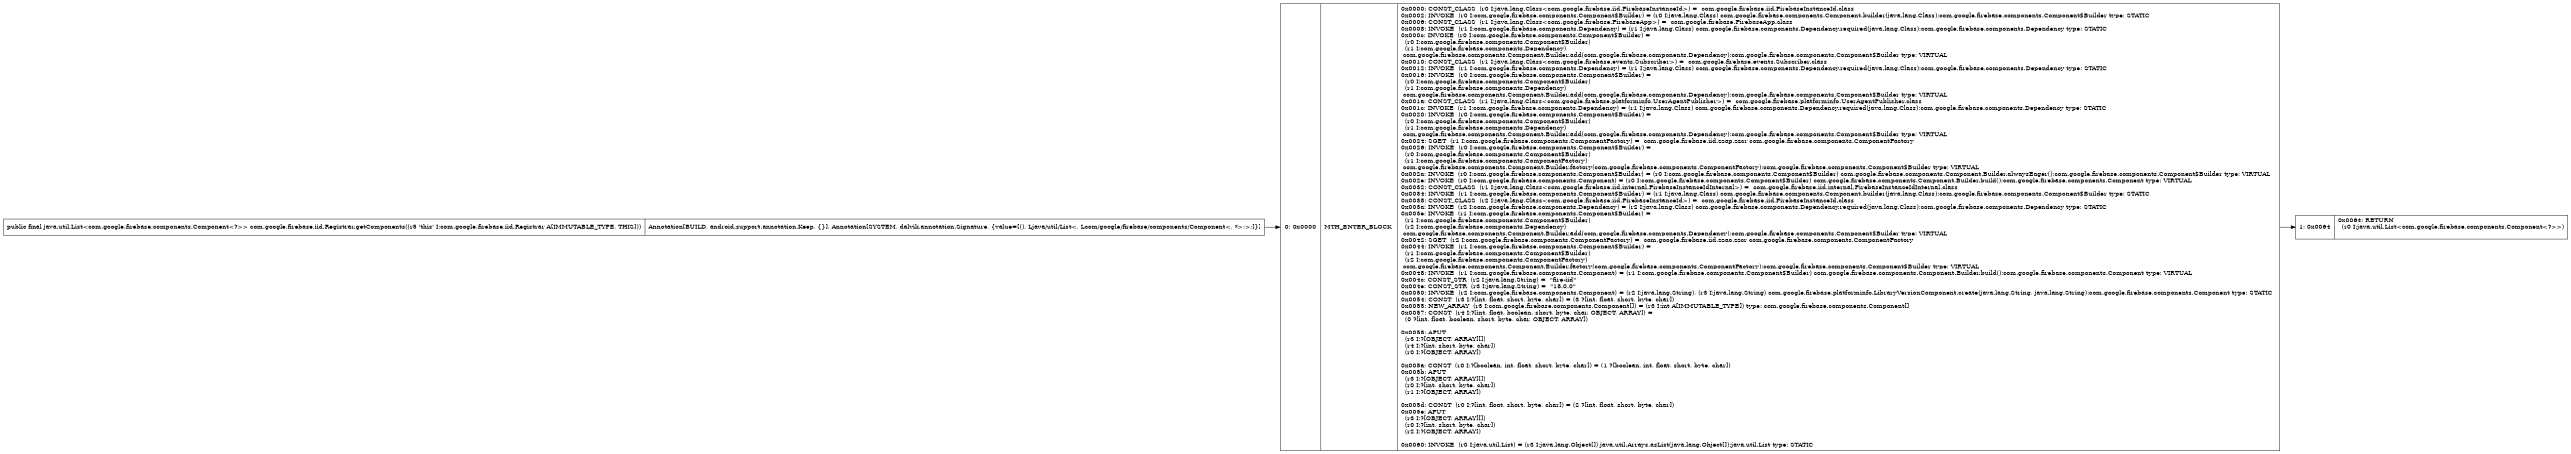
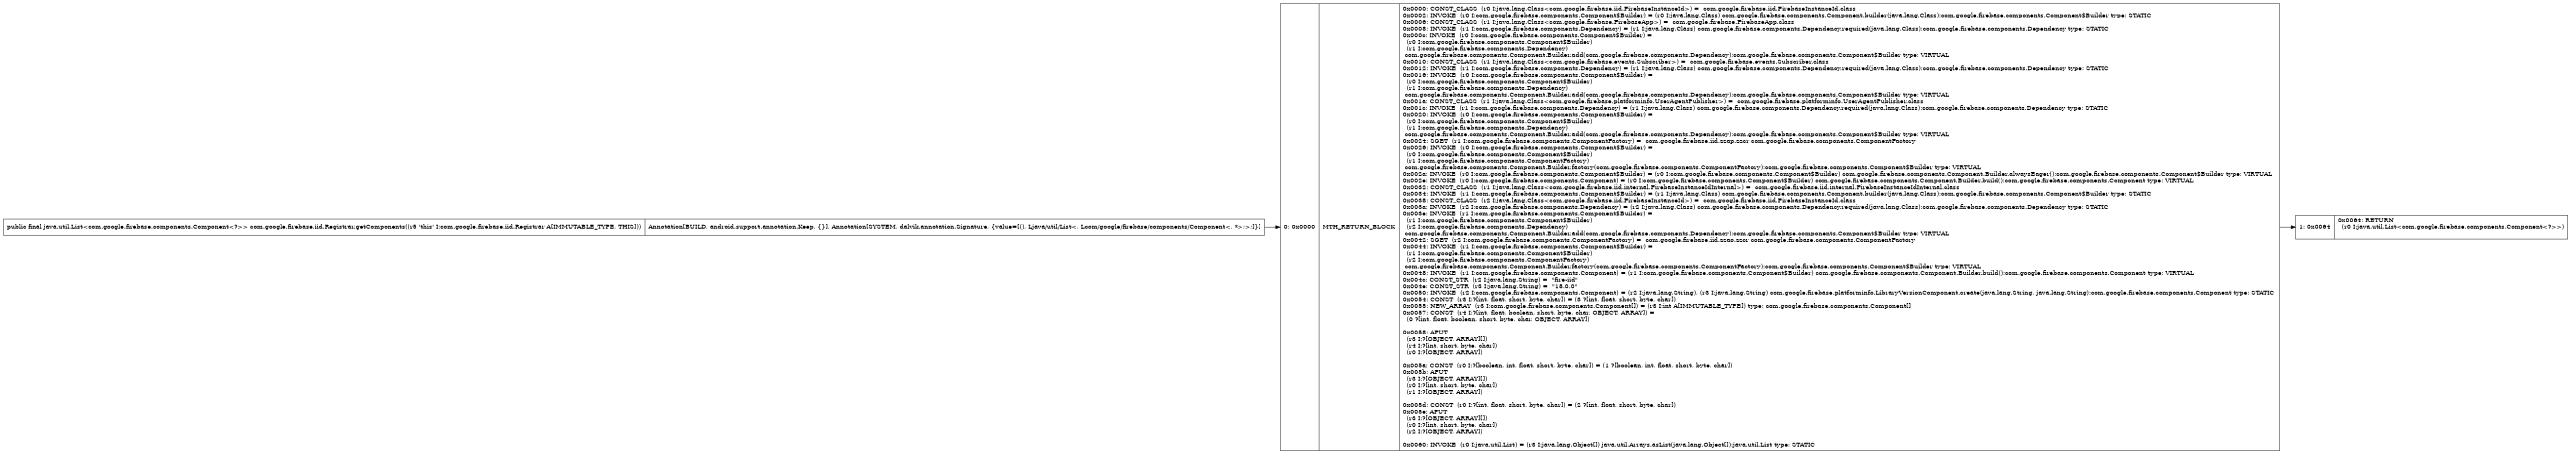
(1358, 227) -> (1359, 227)
